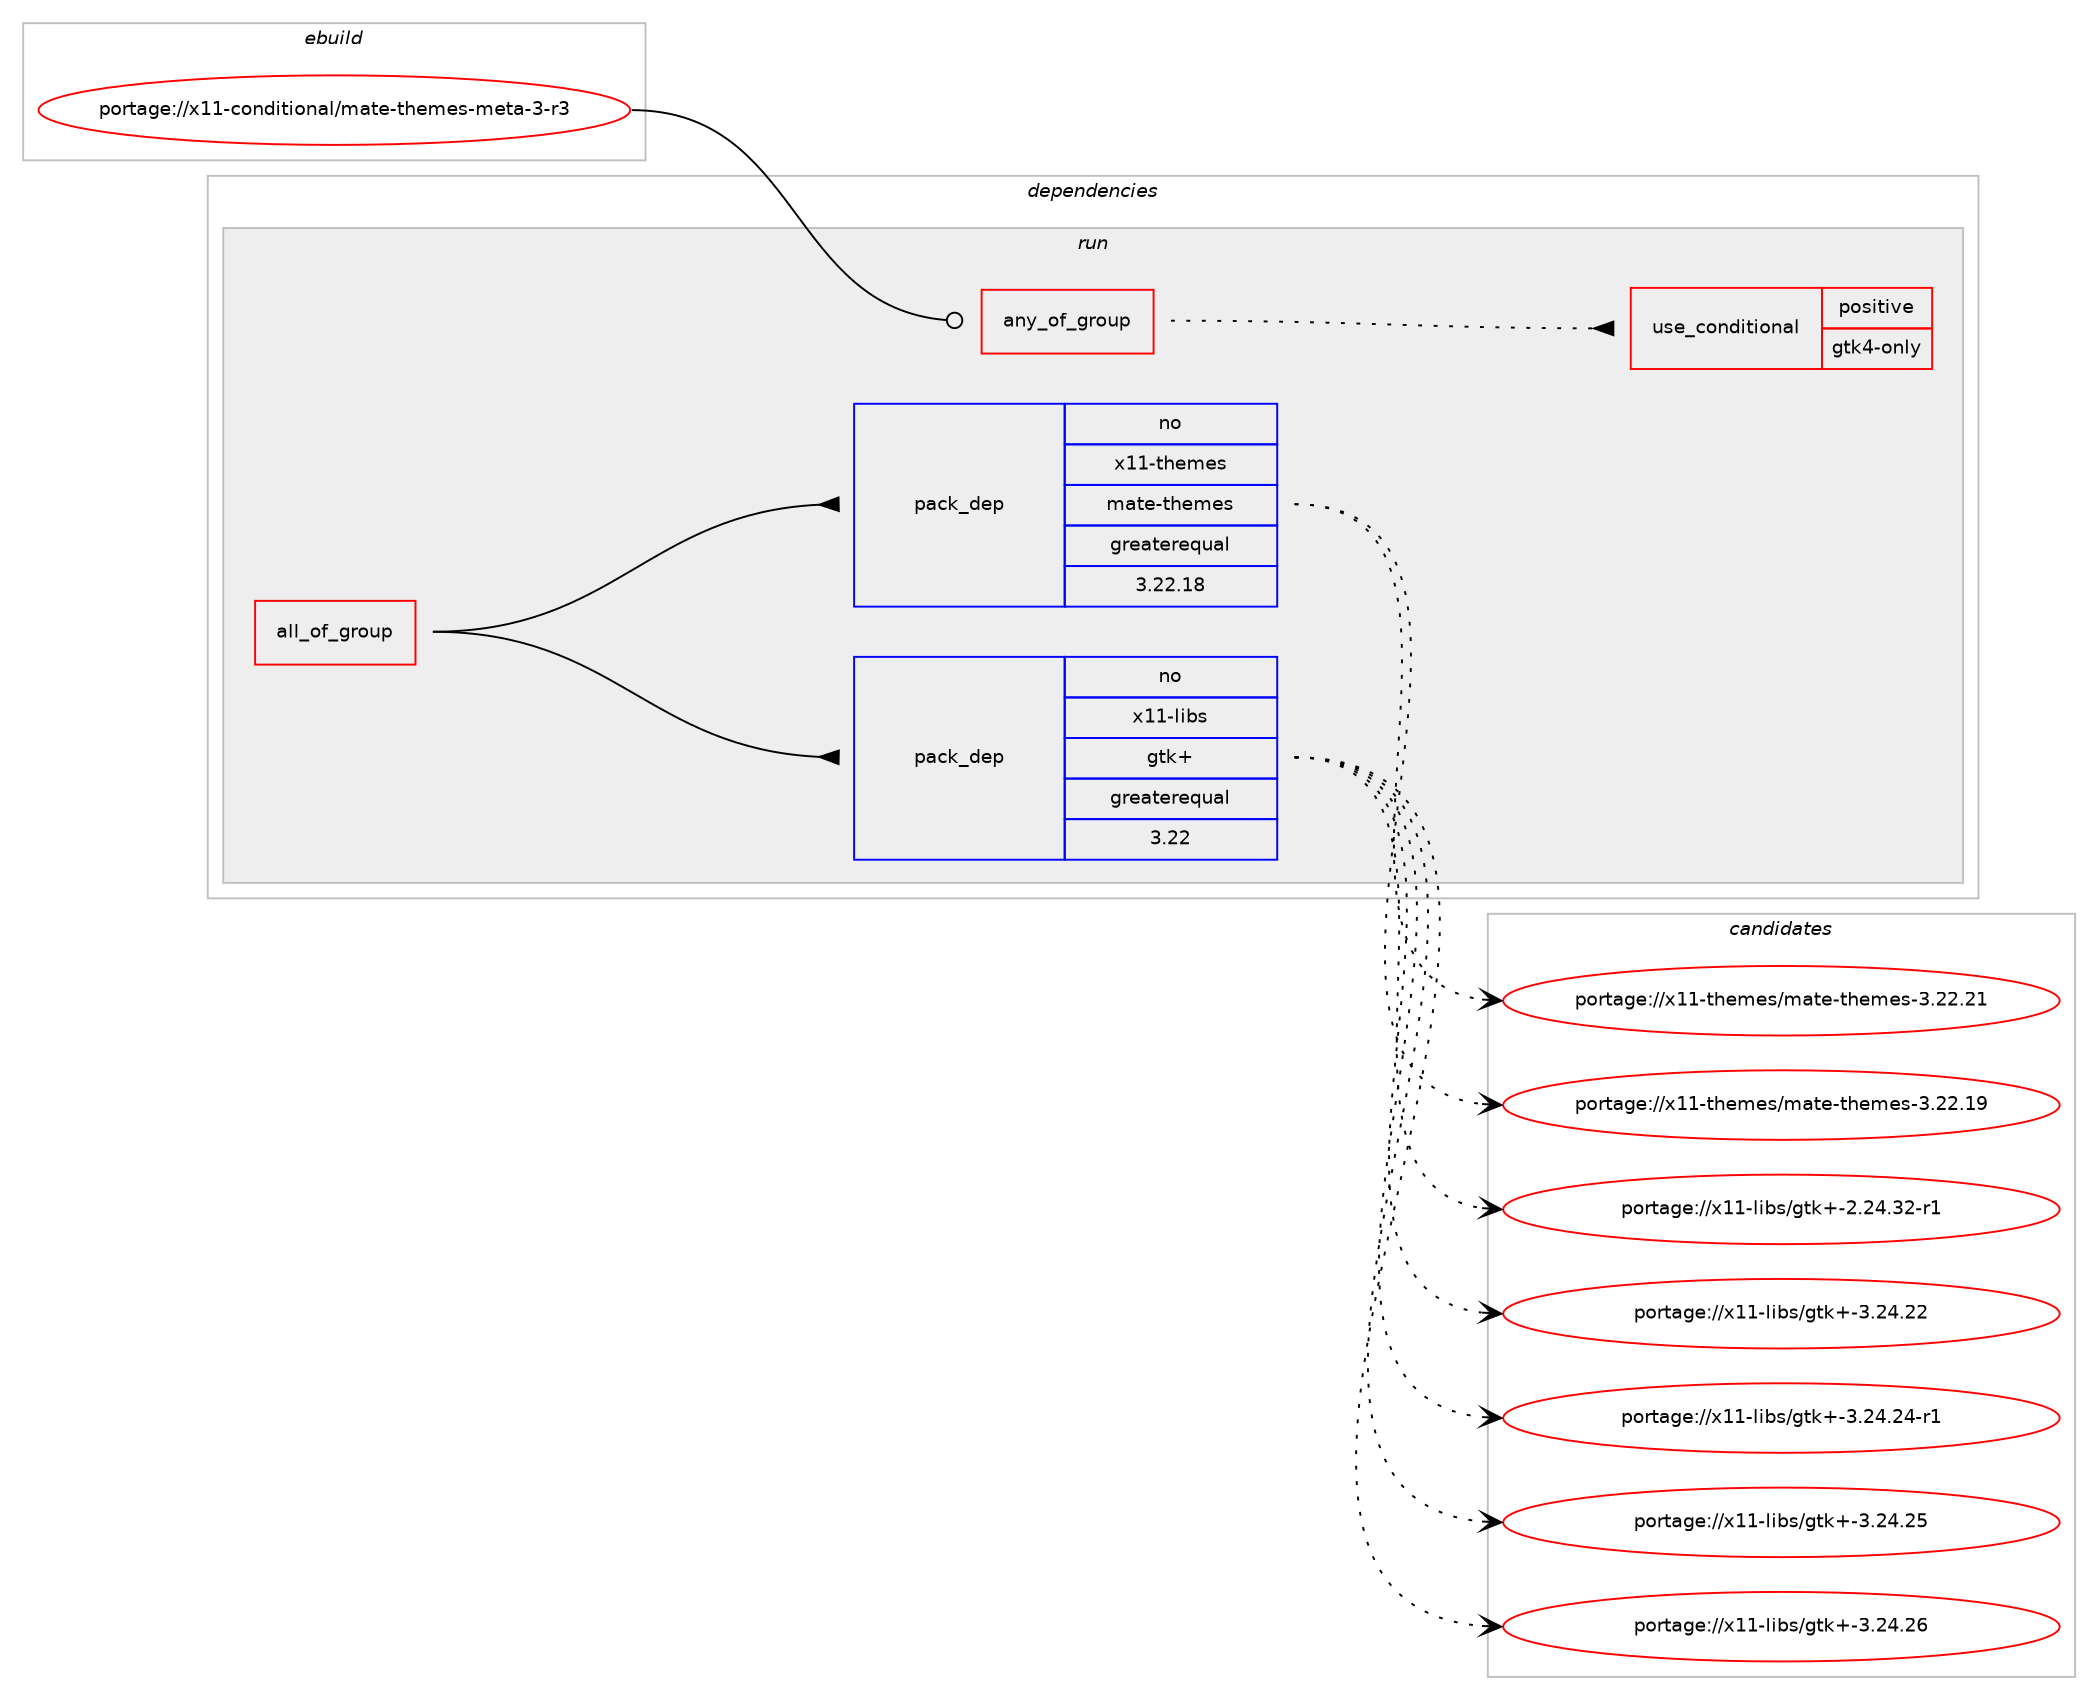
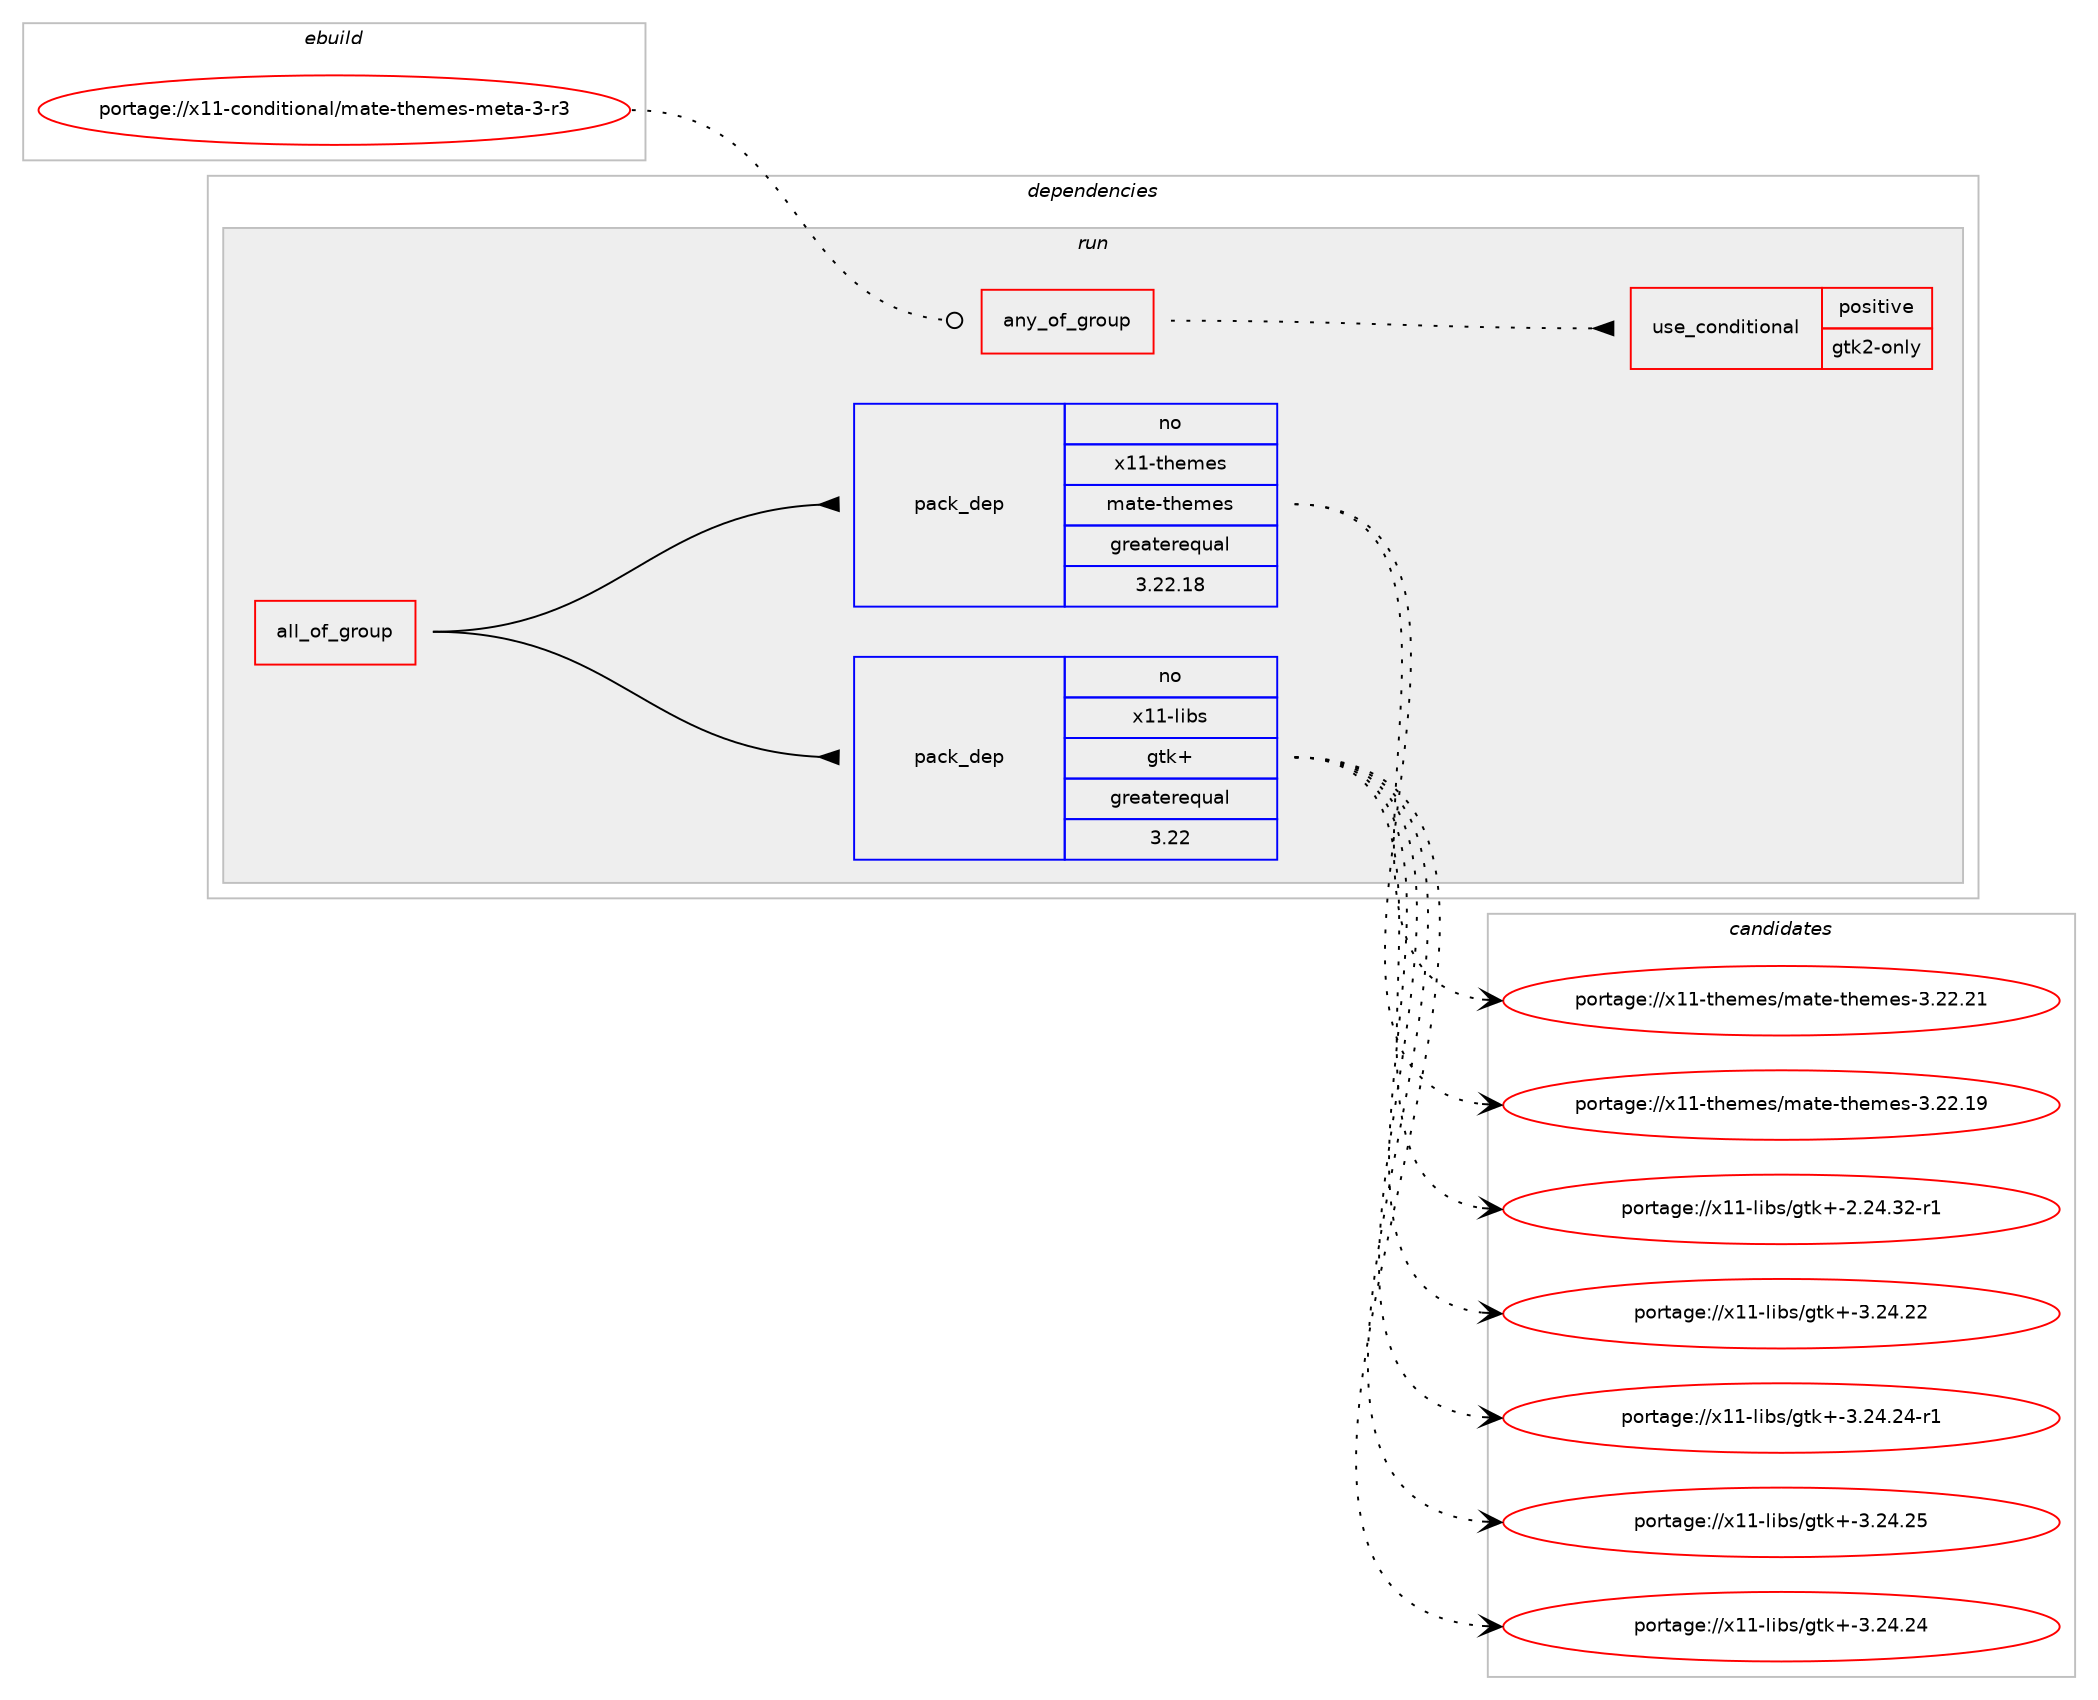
(792, 209) -> (792, 209)
(1877, 348) -> (1877, 348)
(1781, 1627) -> (1781, 1627)
